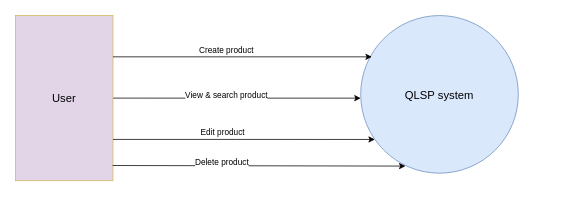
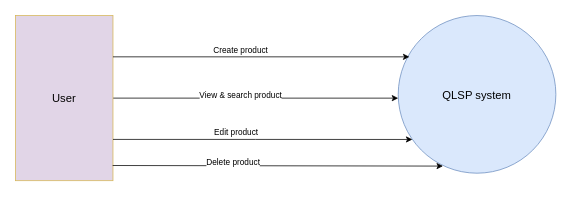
(439, 94) -> (477, 94)
